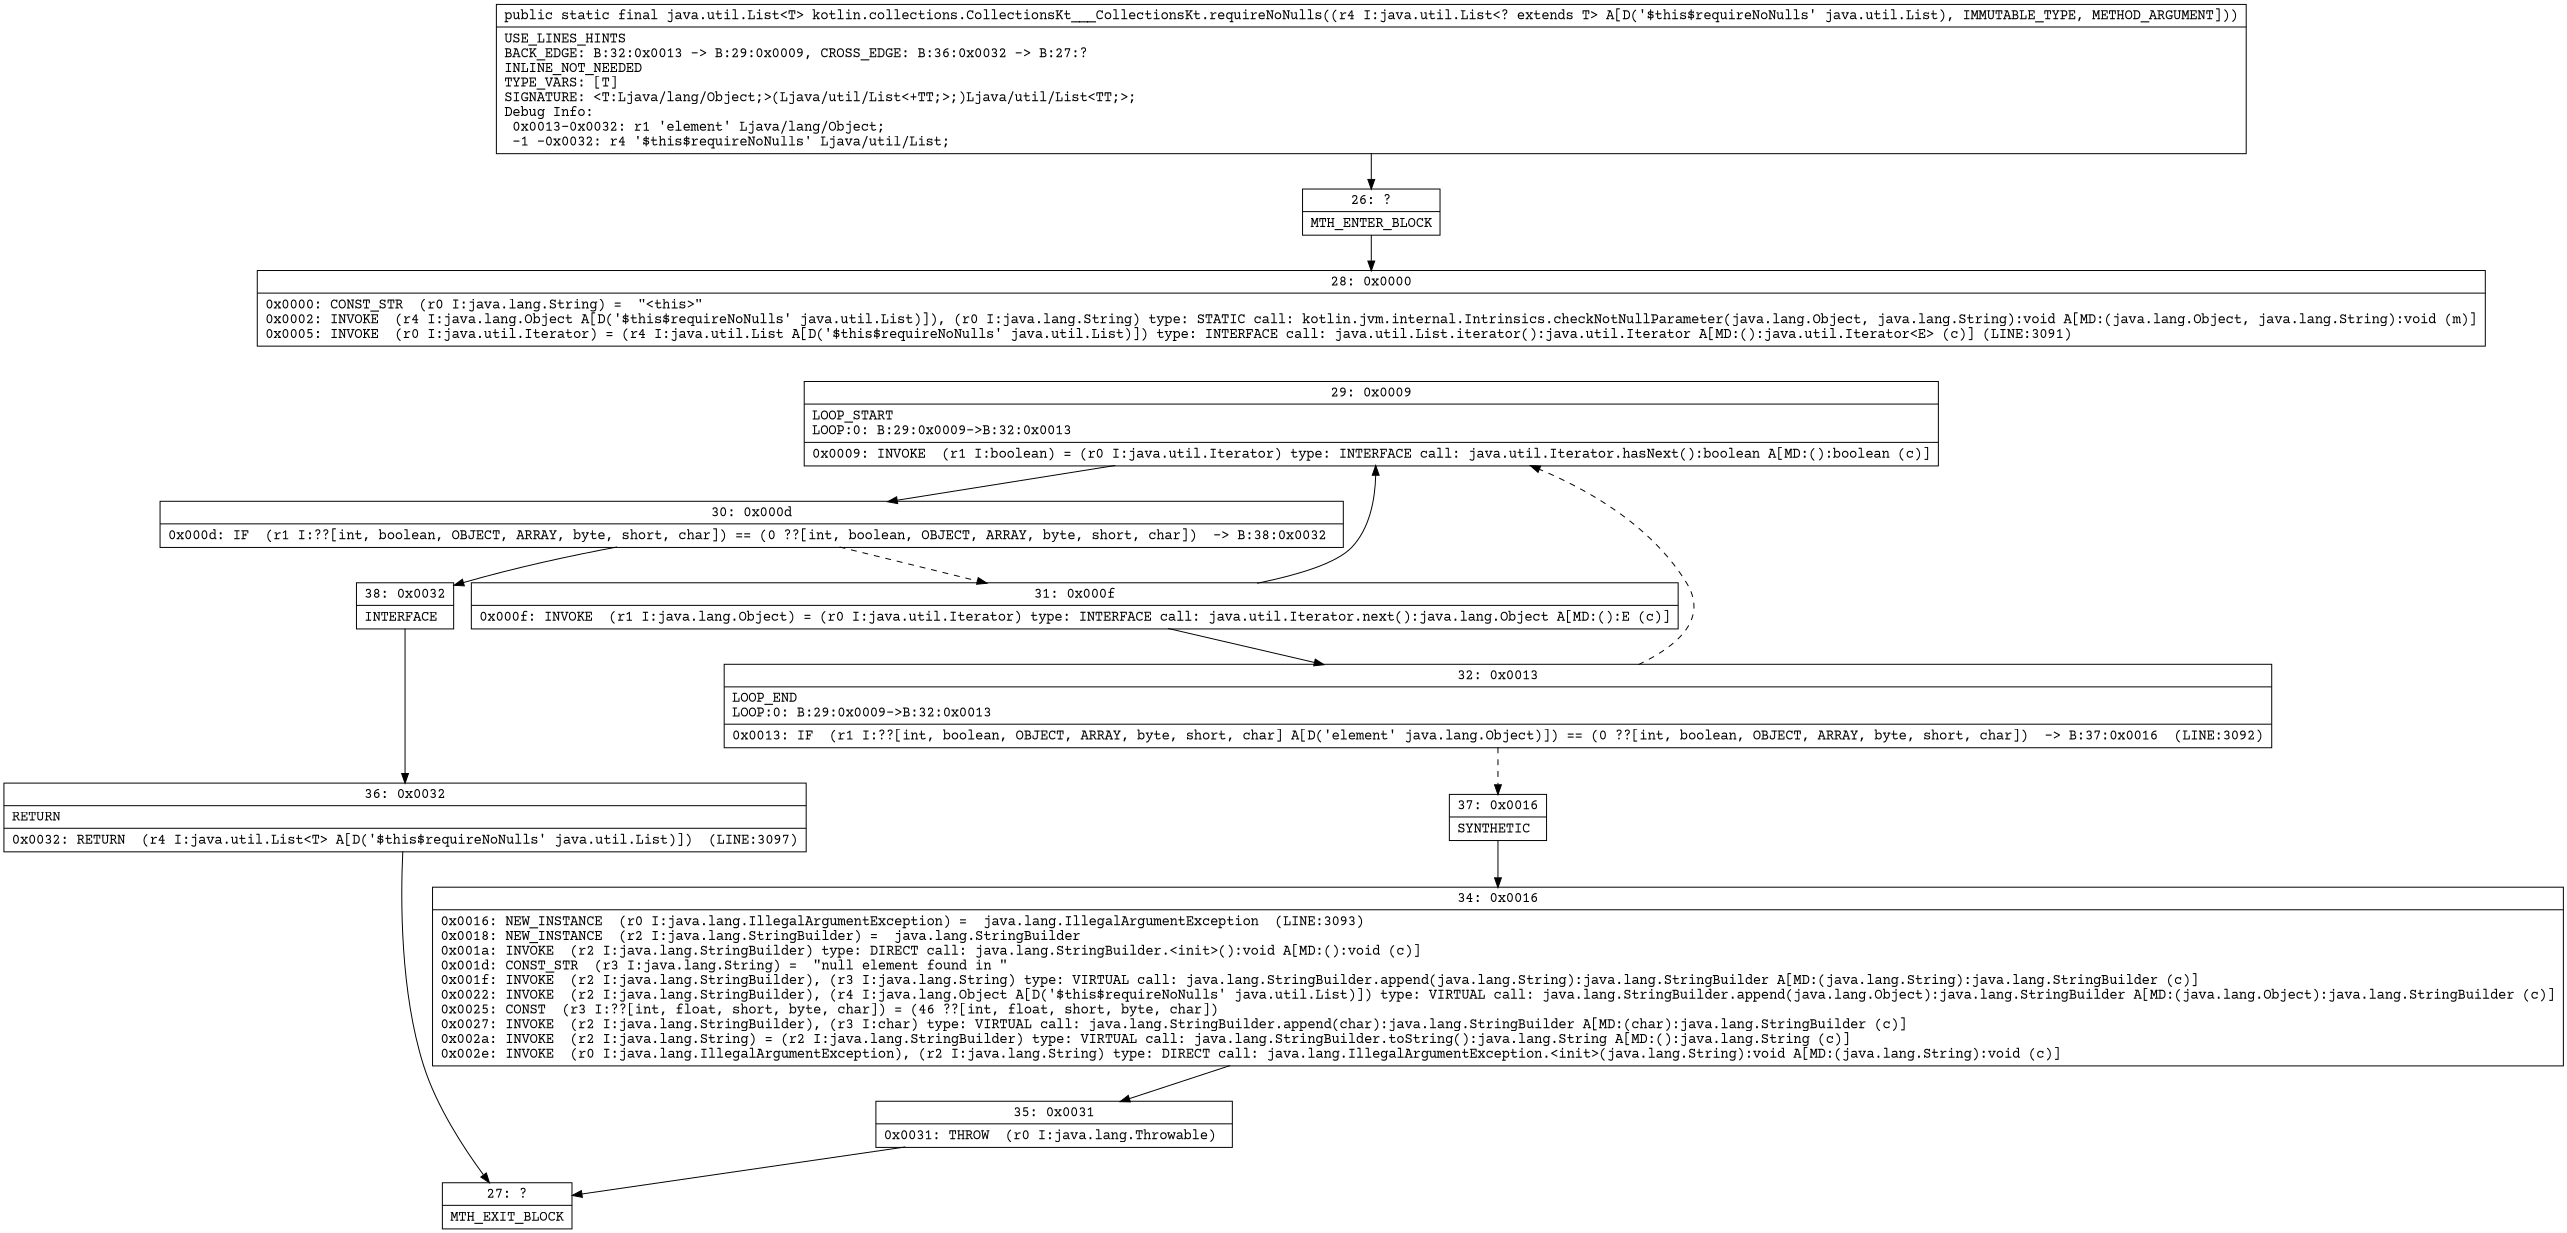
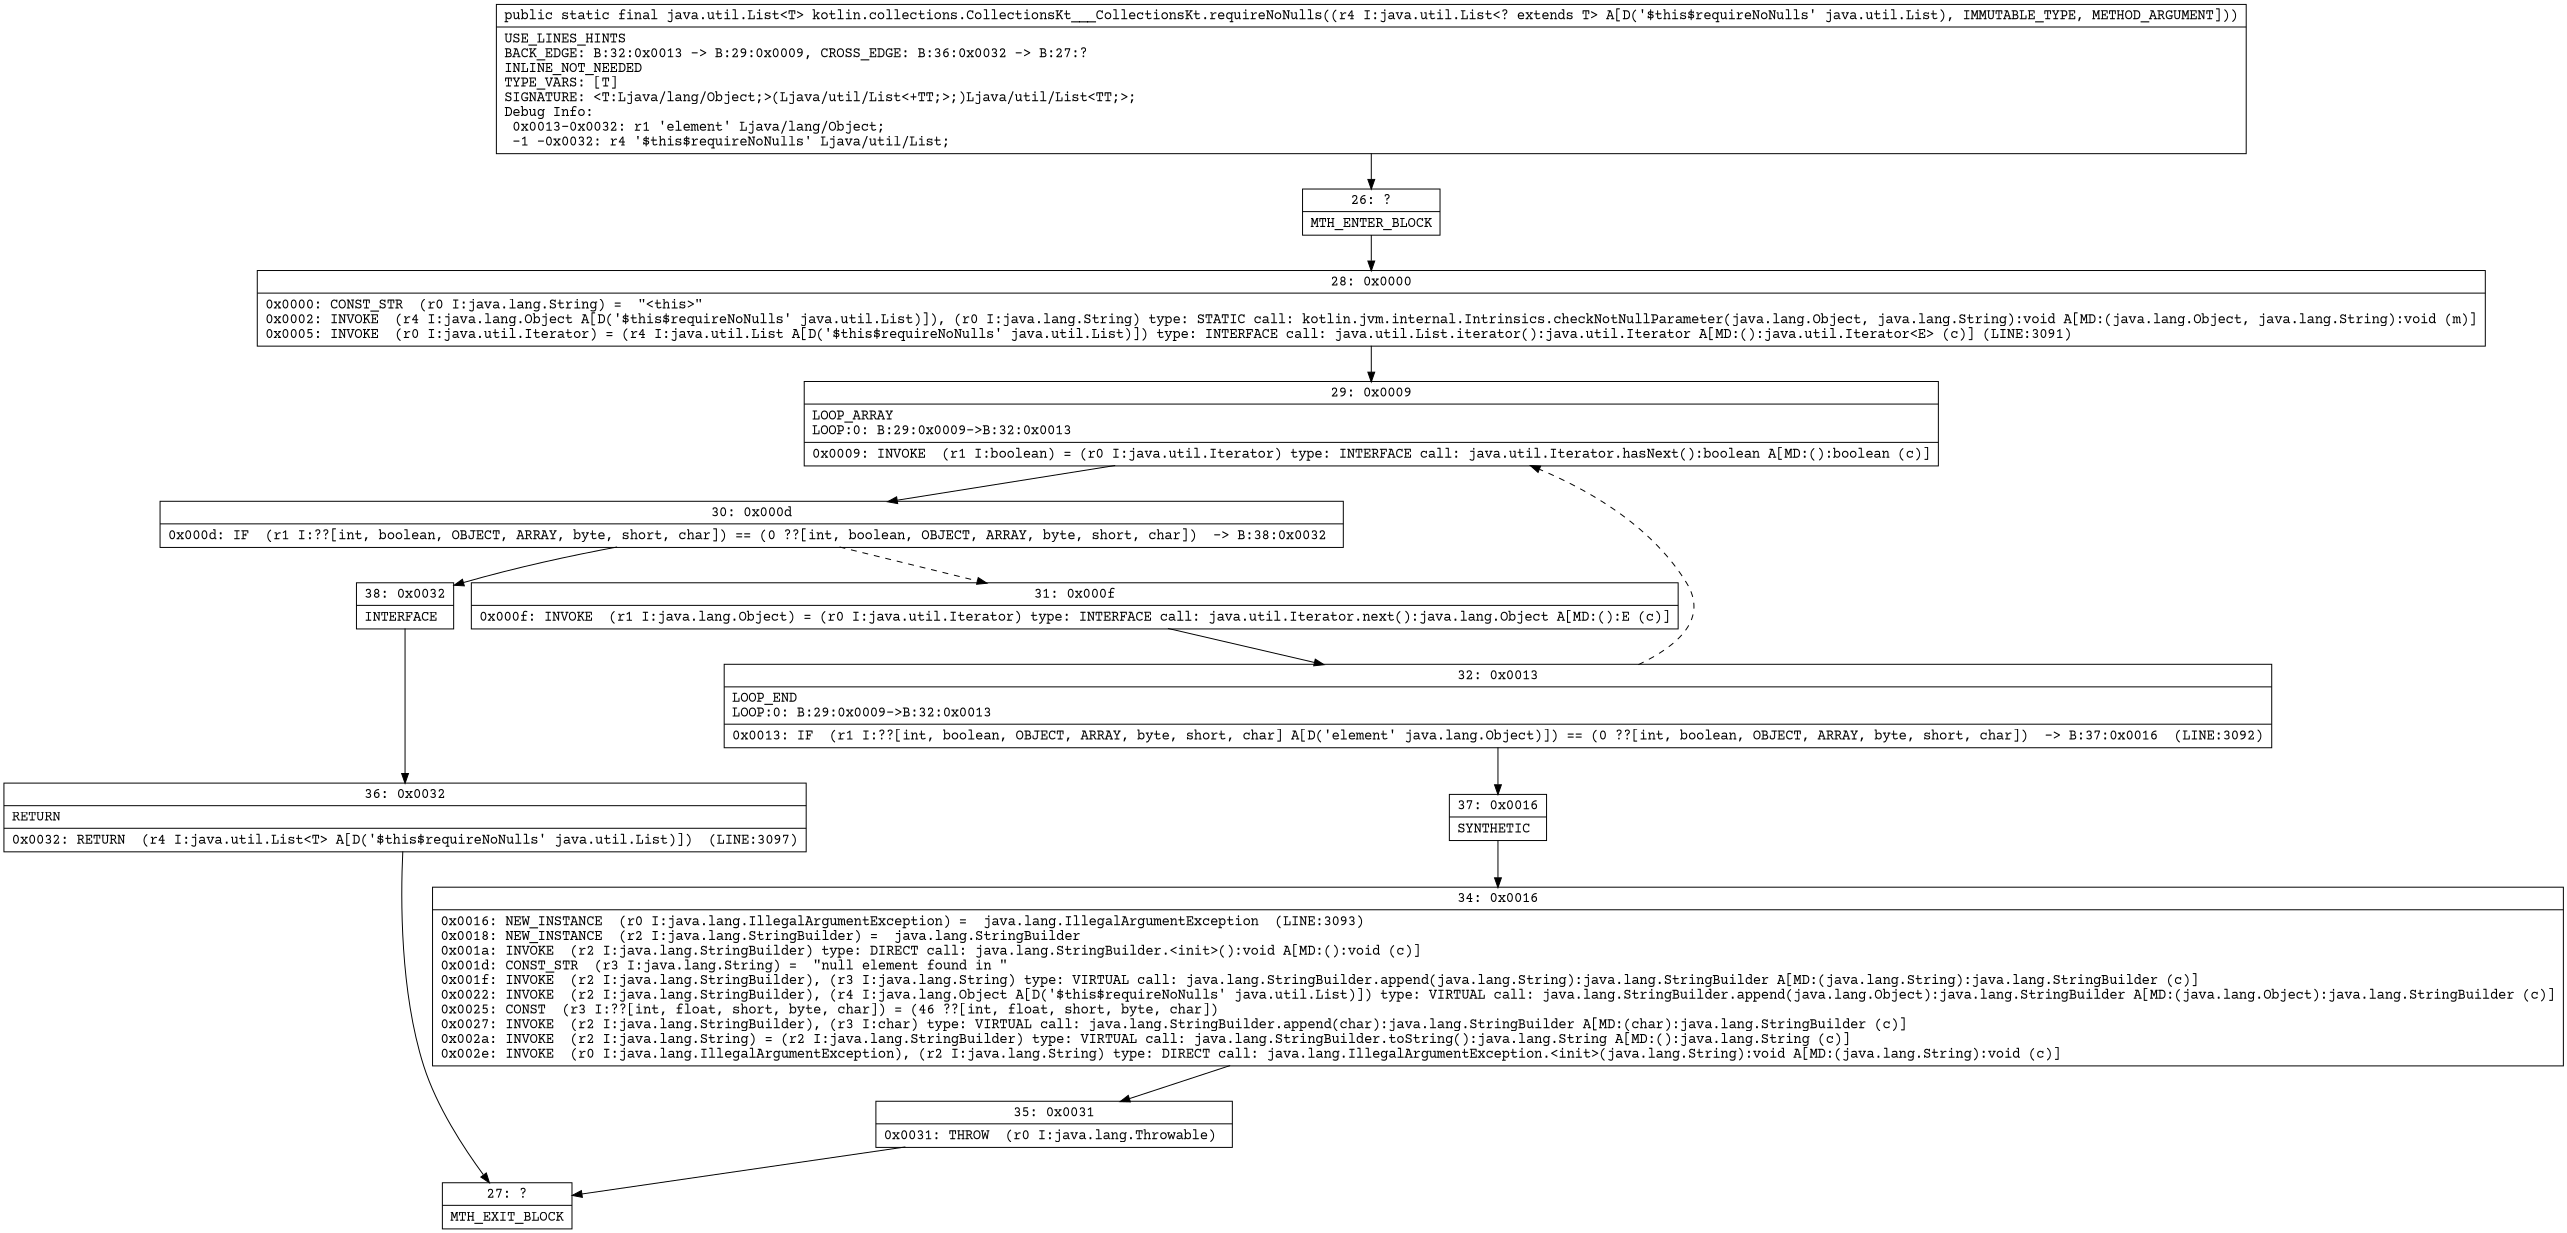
(853, 415) -> (853, 415)
(1342, 555) -> (1371, 359)
(1498, 766) -> (1498, 766)
